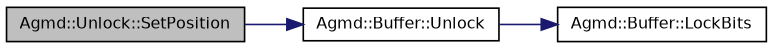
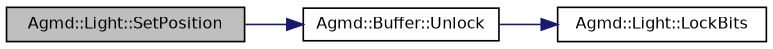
(126, 24) -> (126, 24)
(662, 24) -> (662, 24)
